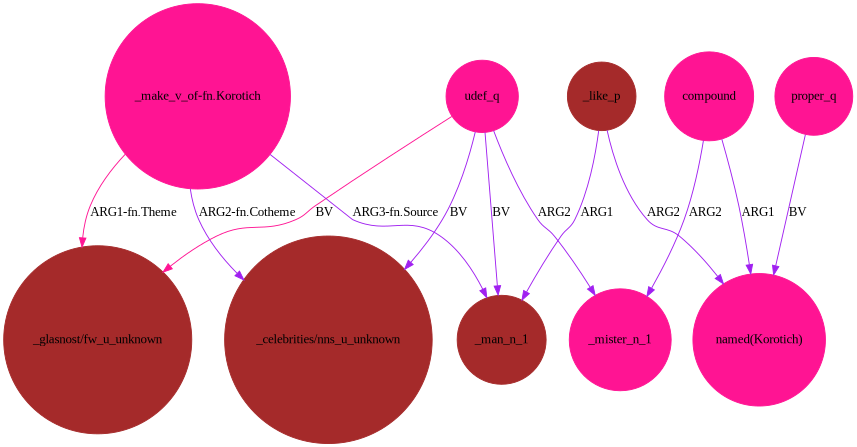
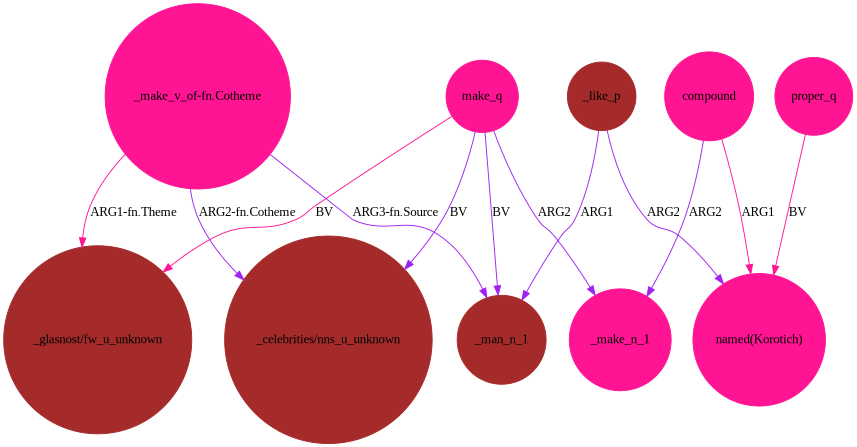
(198, 96) -> (198, 96)
(482, 96) -> (482, 96)
(791, 200) -> (791, 200)
(738, 201) -> (738, 201)
(620, 340) -> (620, 340)
